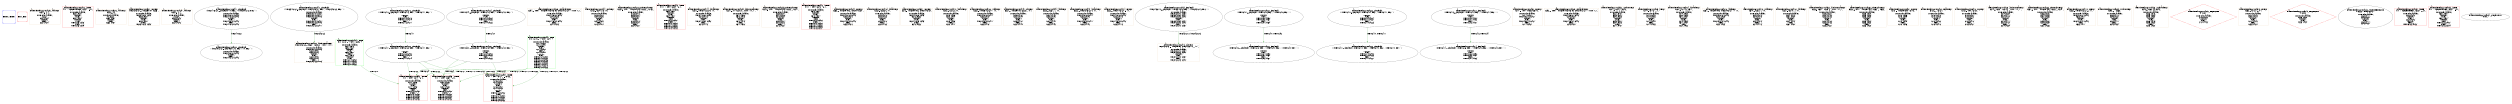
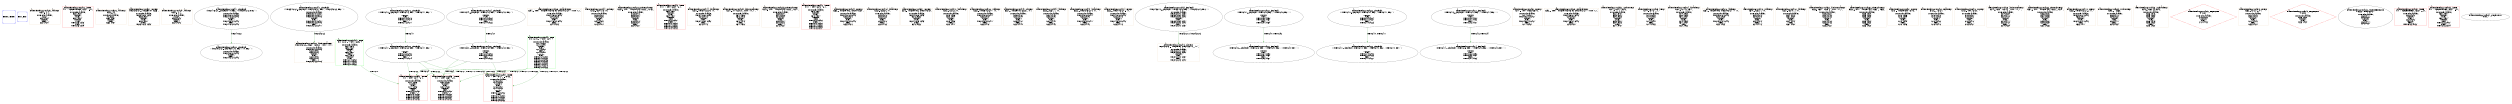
(22, 17) -> (22, 17)
